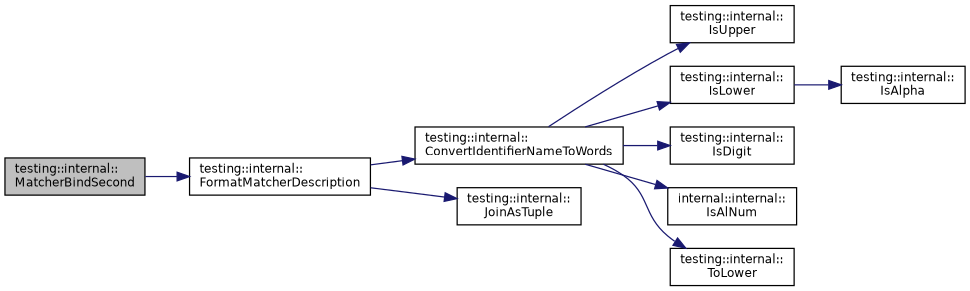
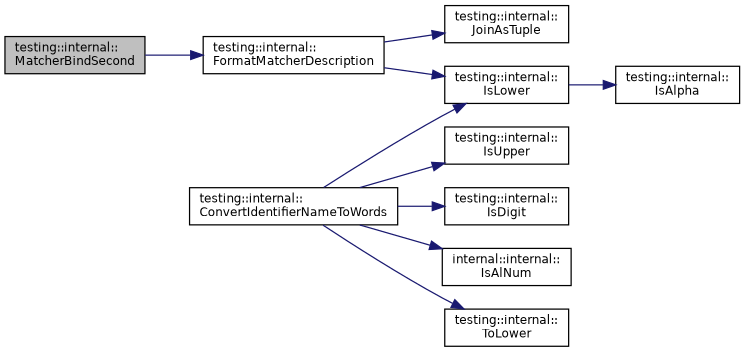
(387, 163) -> (408, 71)
